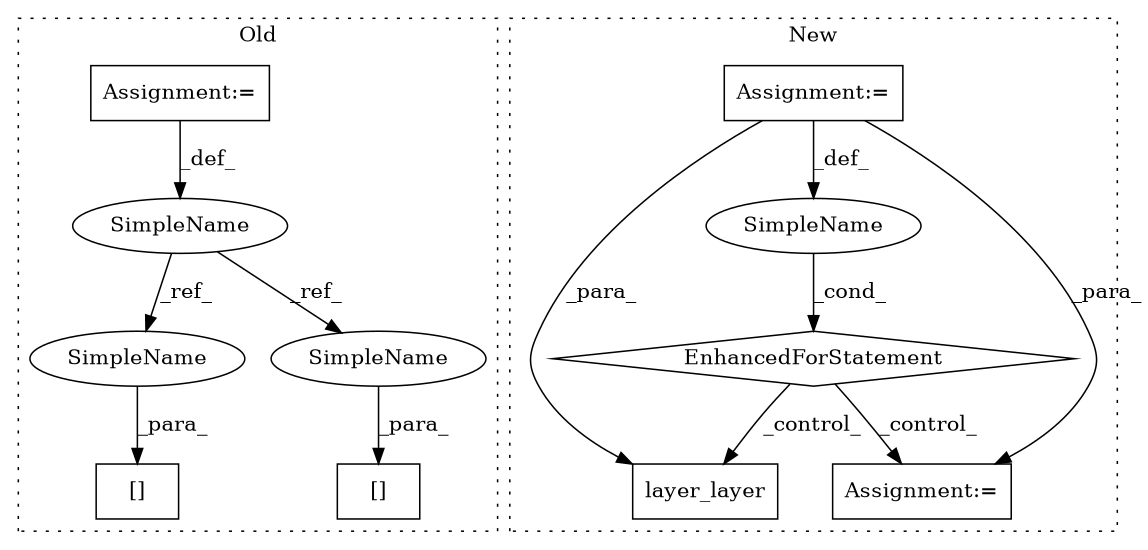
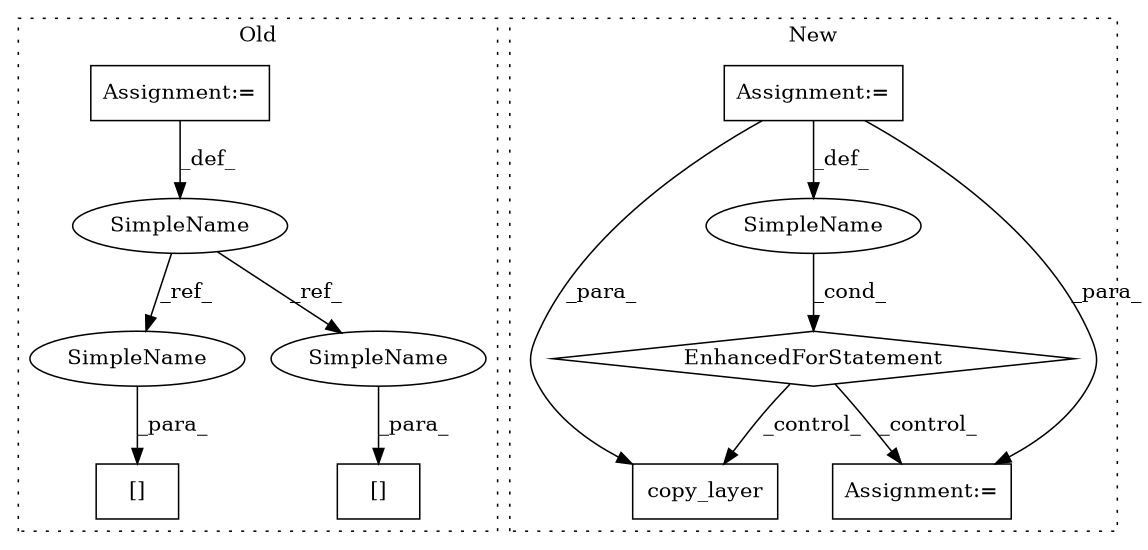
(705, 491) -> (705, 491)
